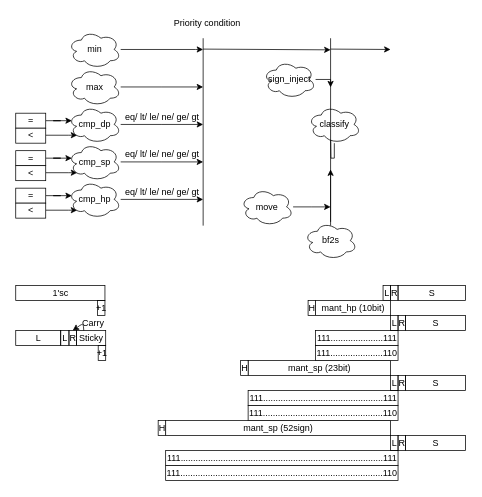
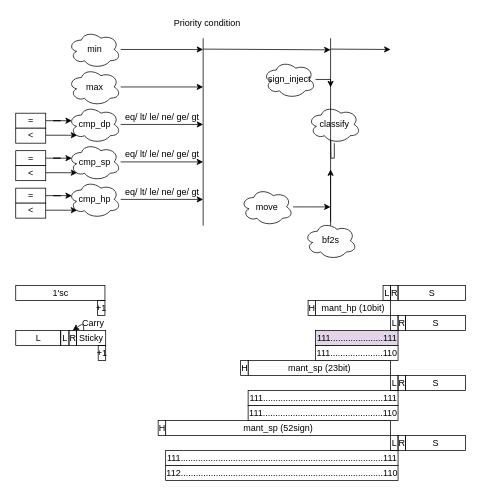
(357, 338) -> (357, 338)
(282, 473) -> (282, 473)
